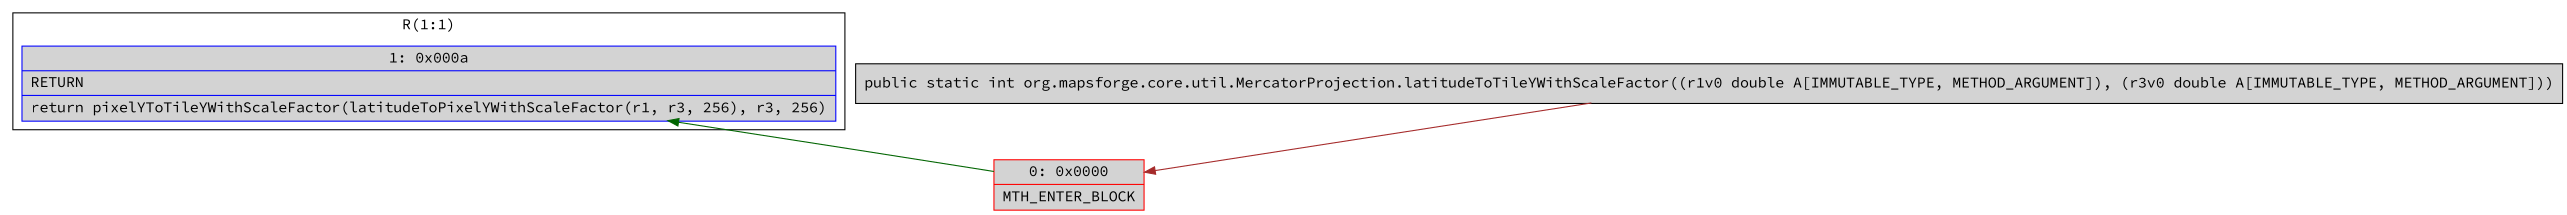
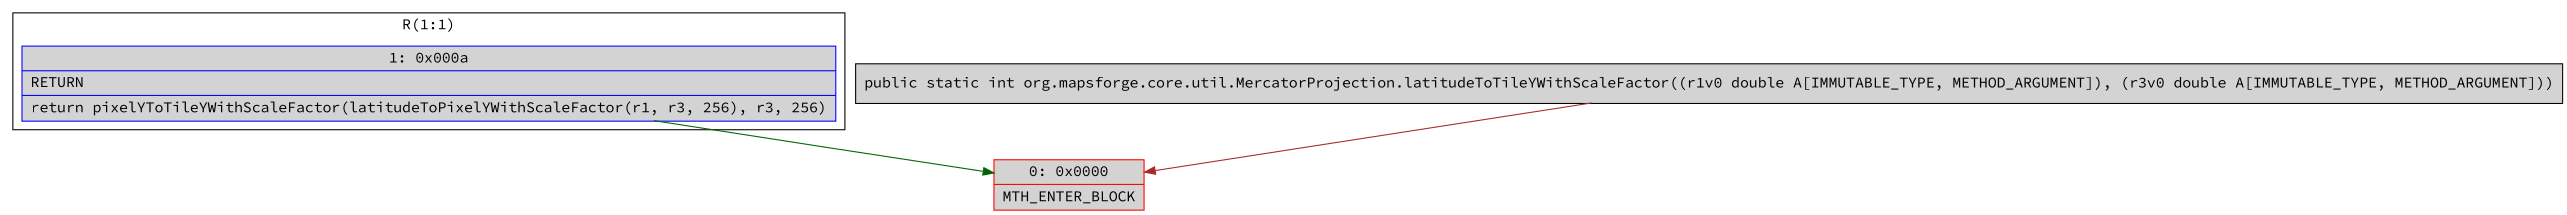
(836, 147) -> (818, 146)
